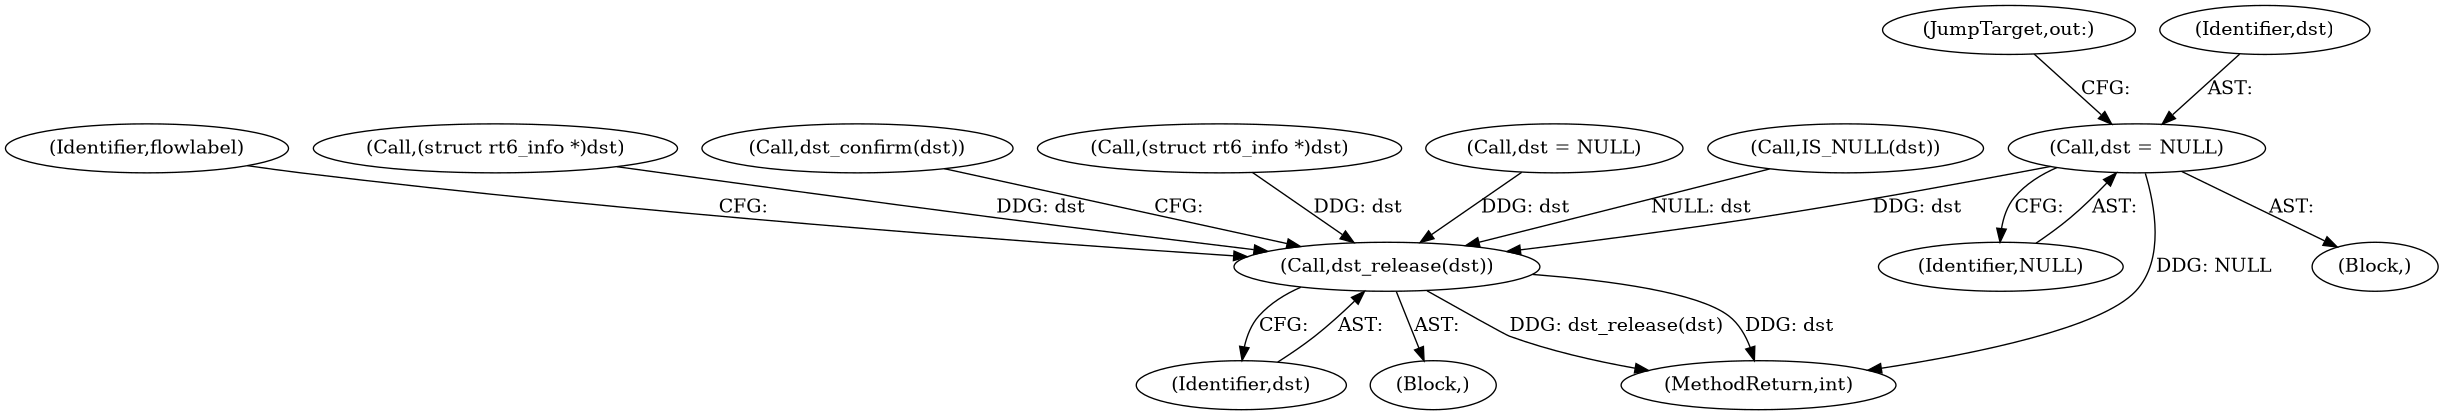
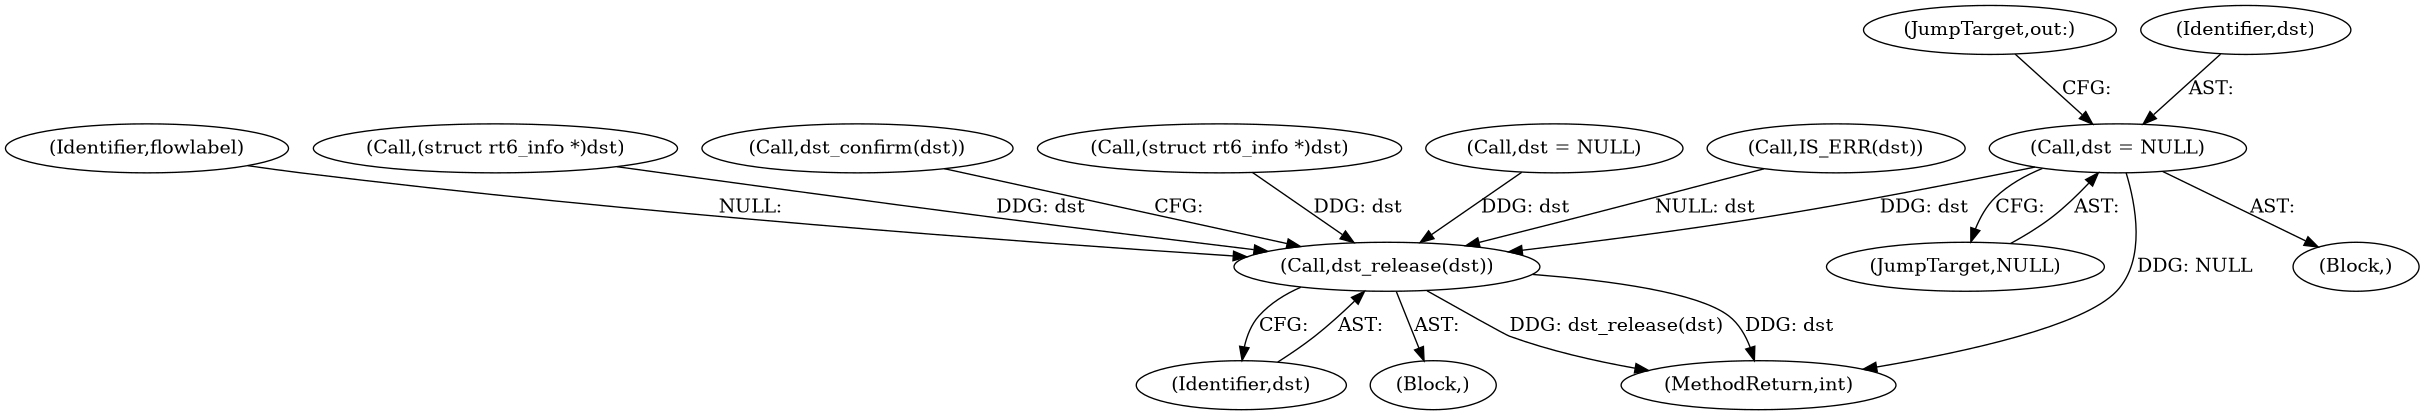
(1846, 148) -> (1836, 148)
(747, 208) -> (754, 208)
(2001, 267) -> (1965, 267)
